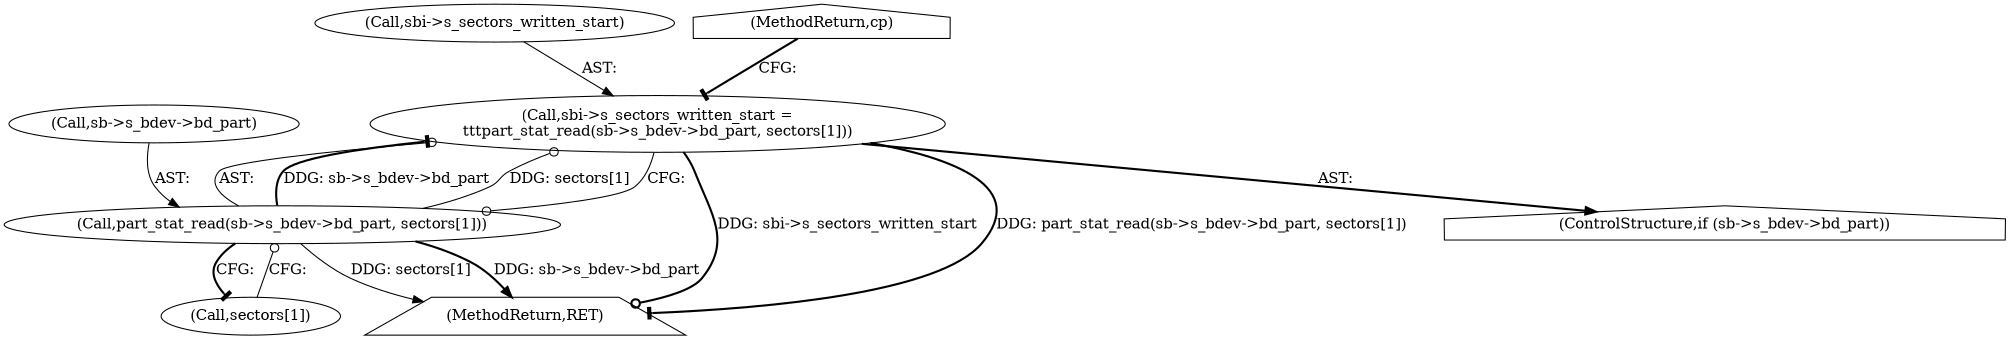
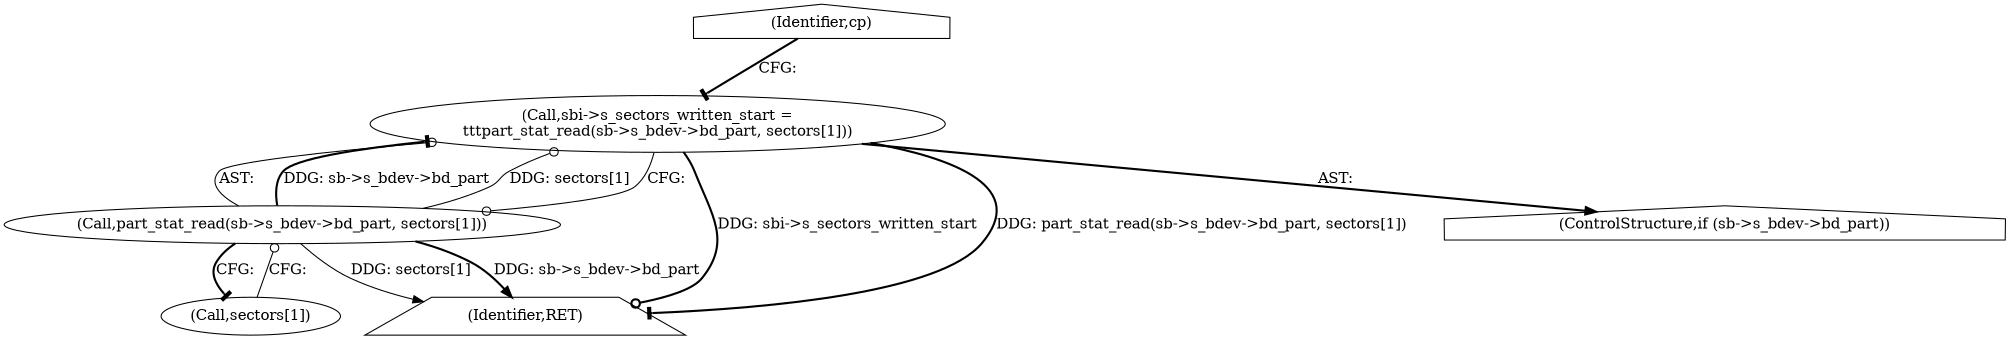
(495, 23) -> none
(822, 23) -> (822, 23)
(154, 124) -> none
(525, 316) -> (525, 316)
